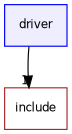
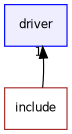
(28, 61) -> (44, 73)
